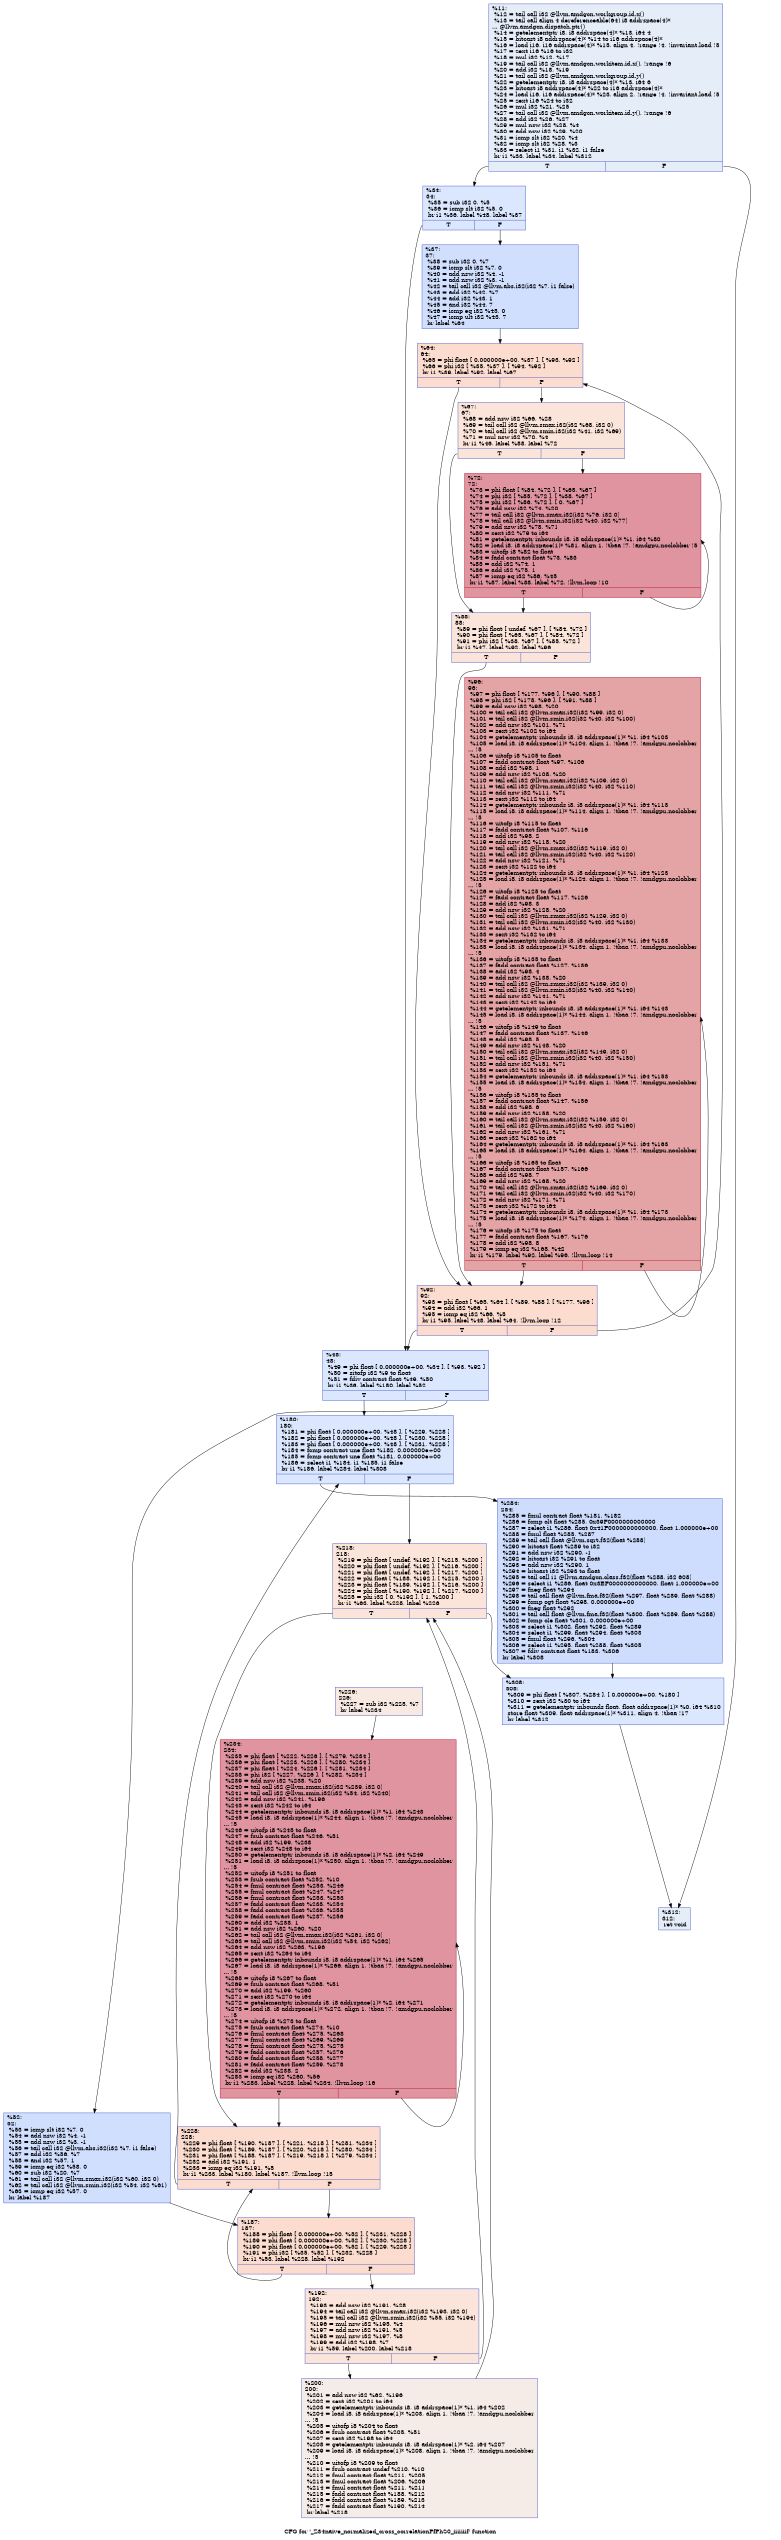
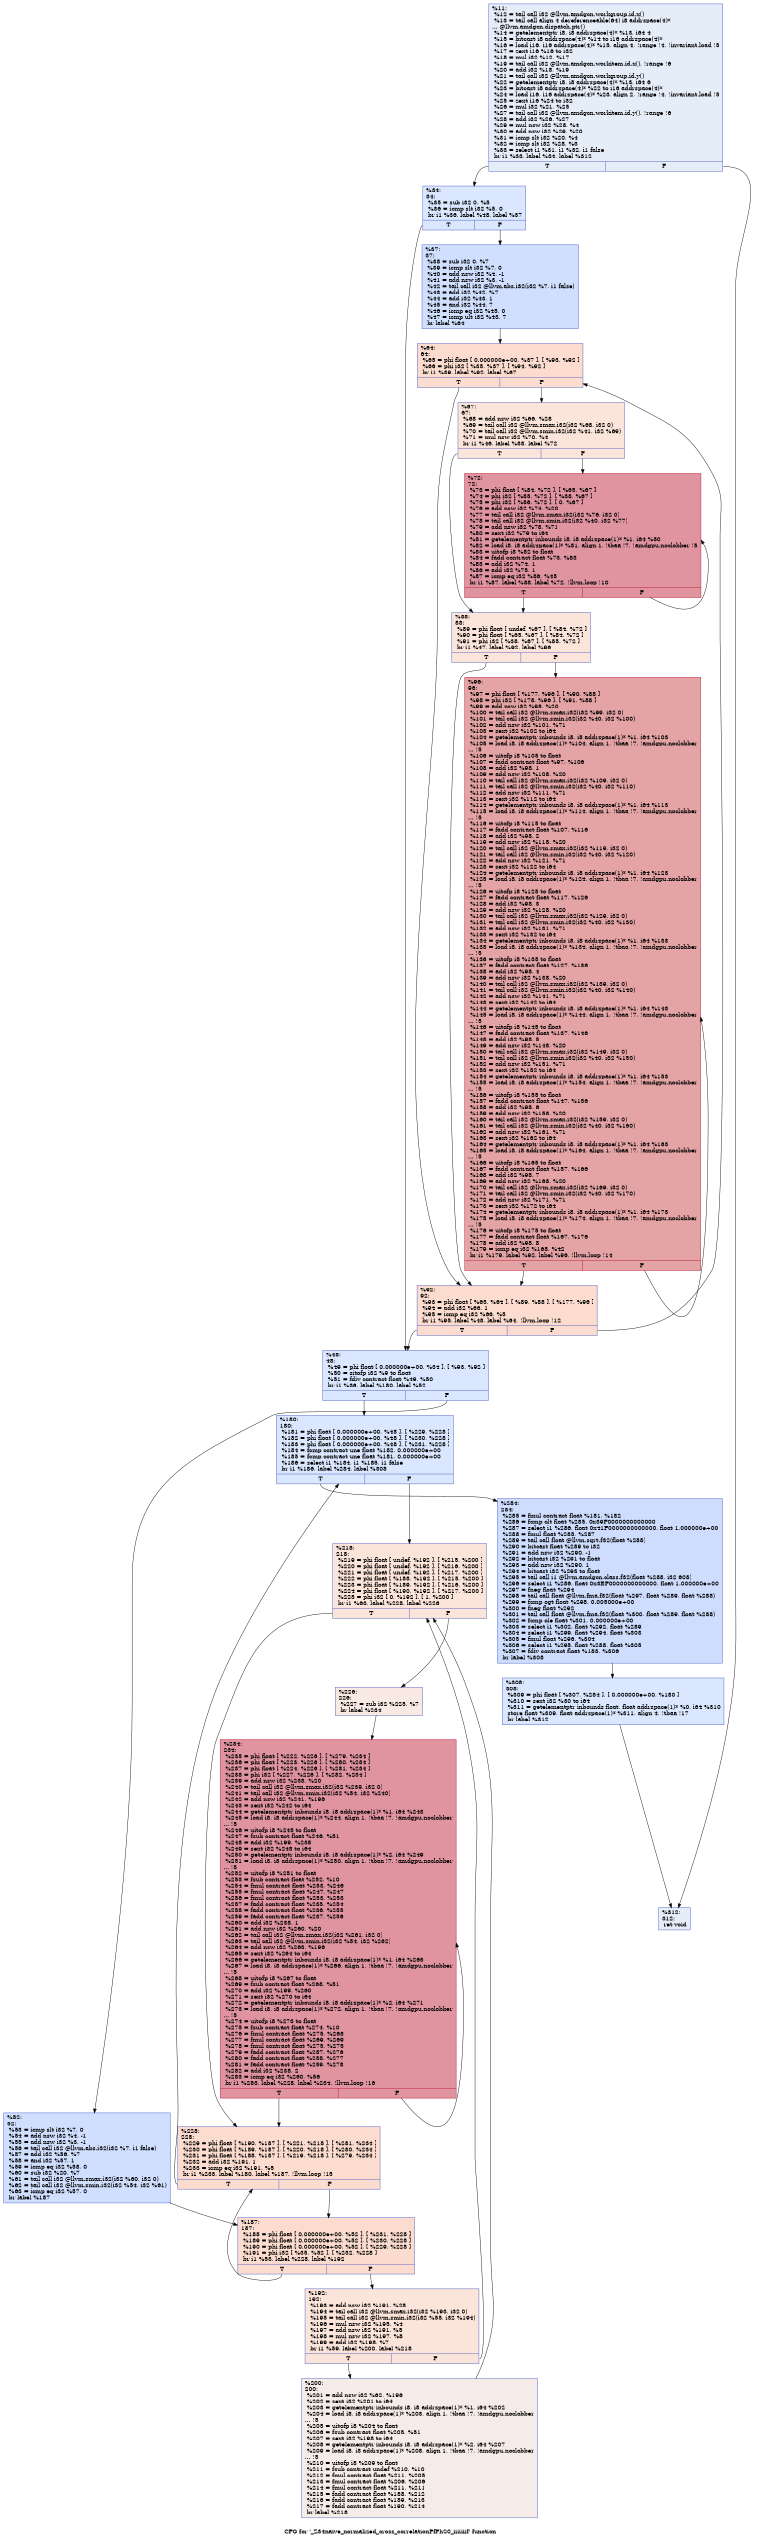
none -> (556, 668)
(515, 1027) -> (515, 1027)
(568, 1602) -> (568, 1602)
(491, 1647) -> (434, 1657)
